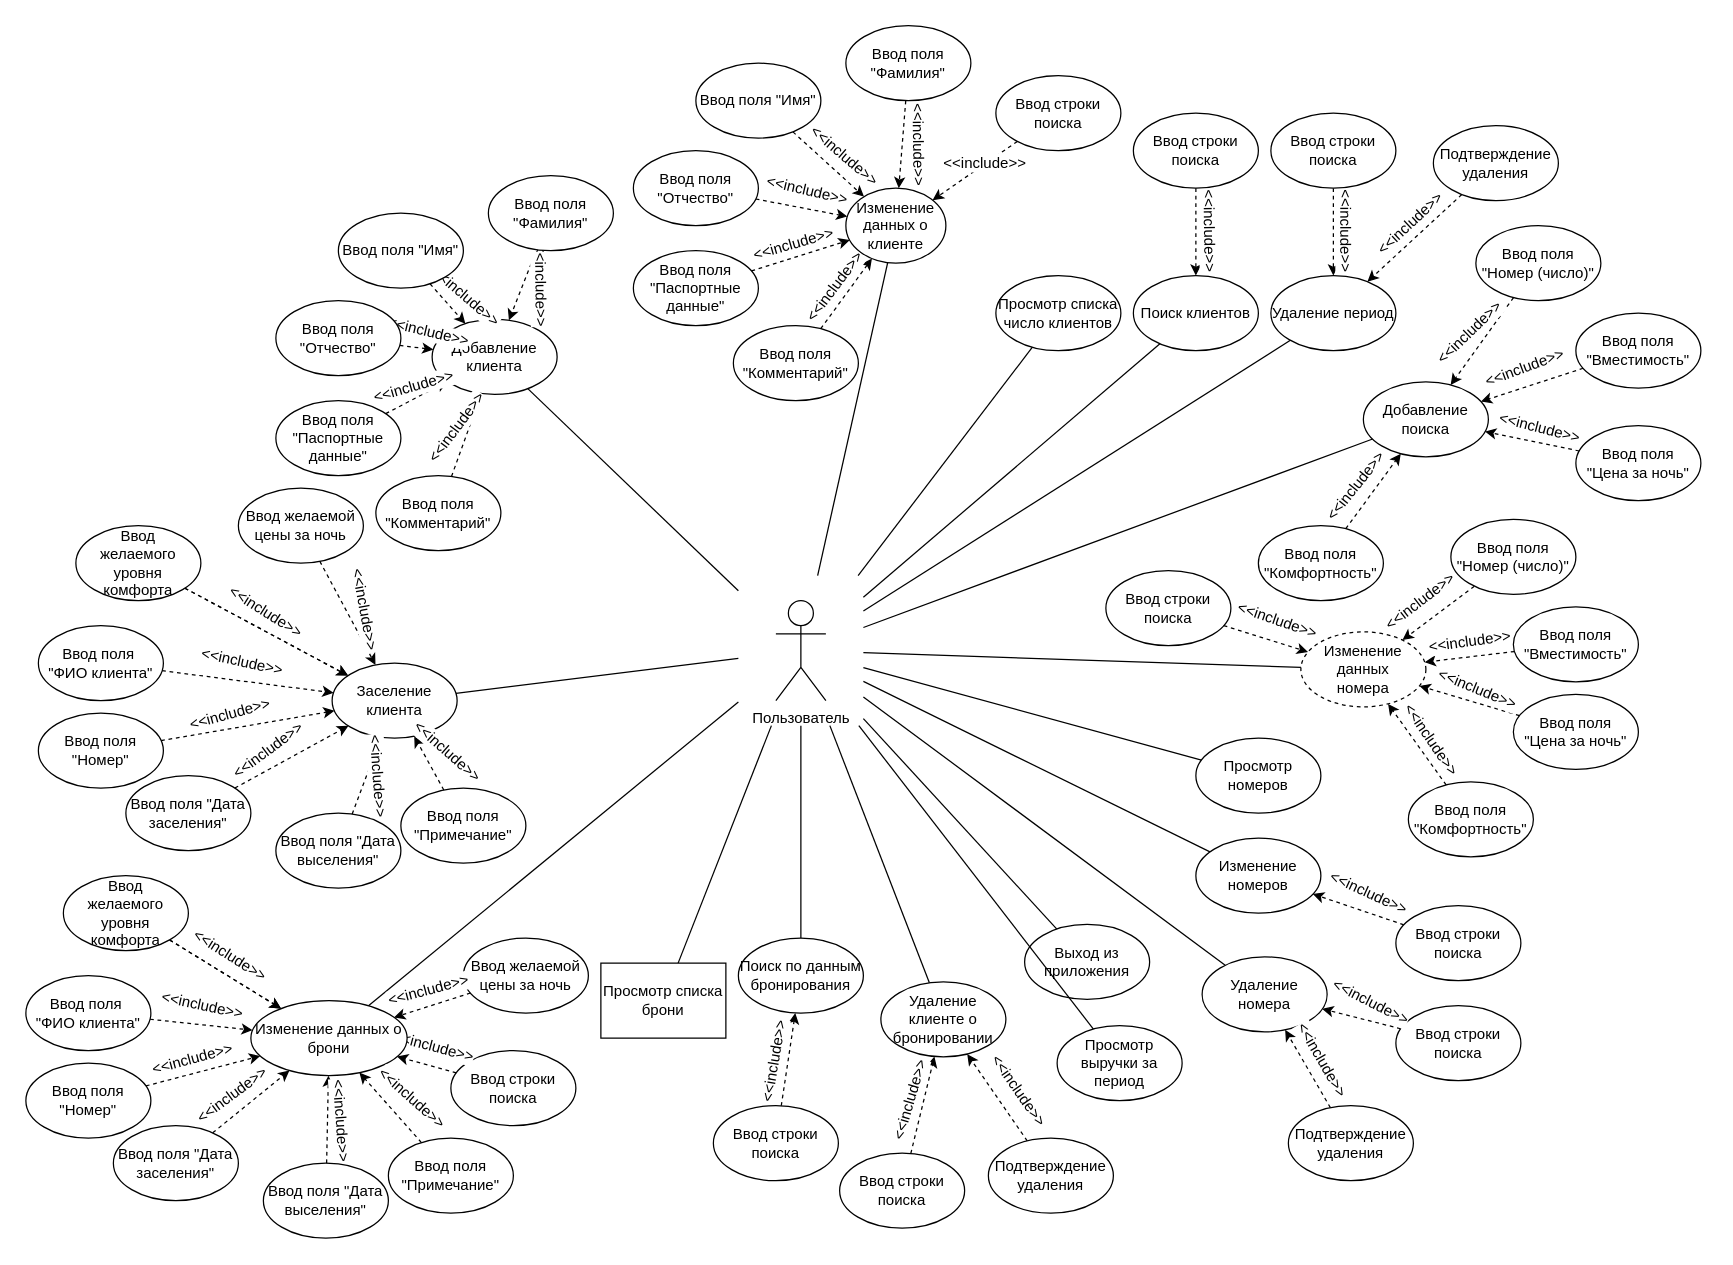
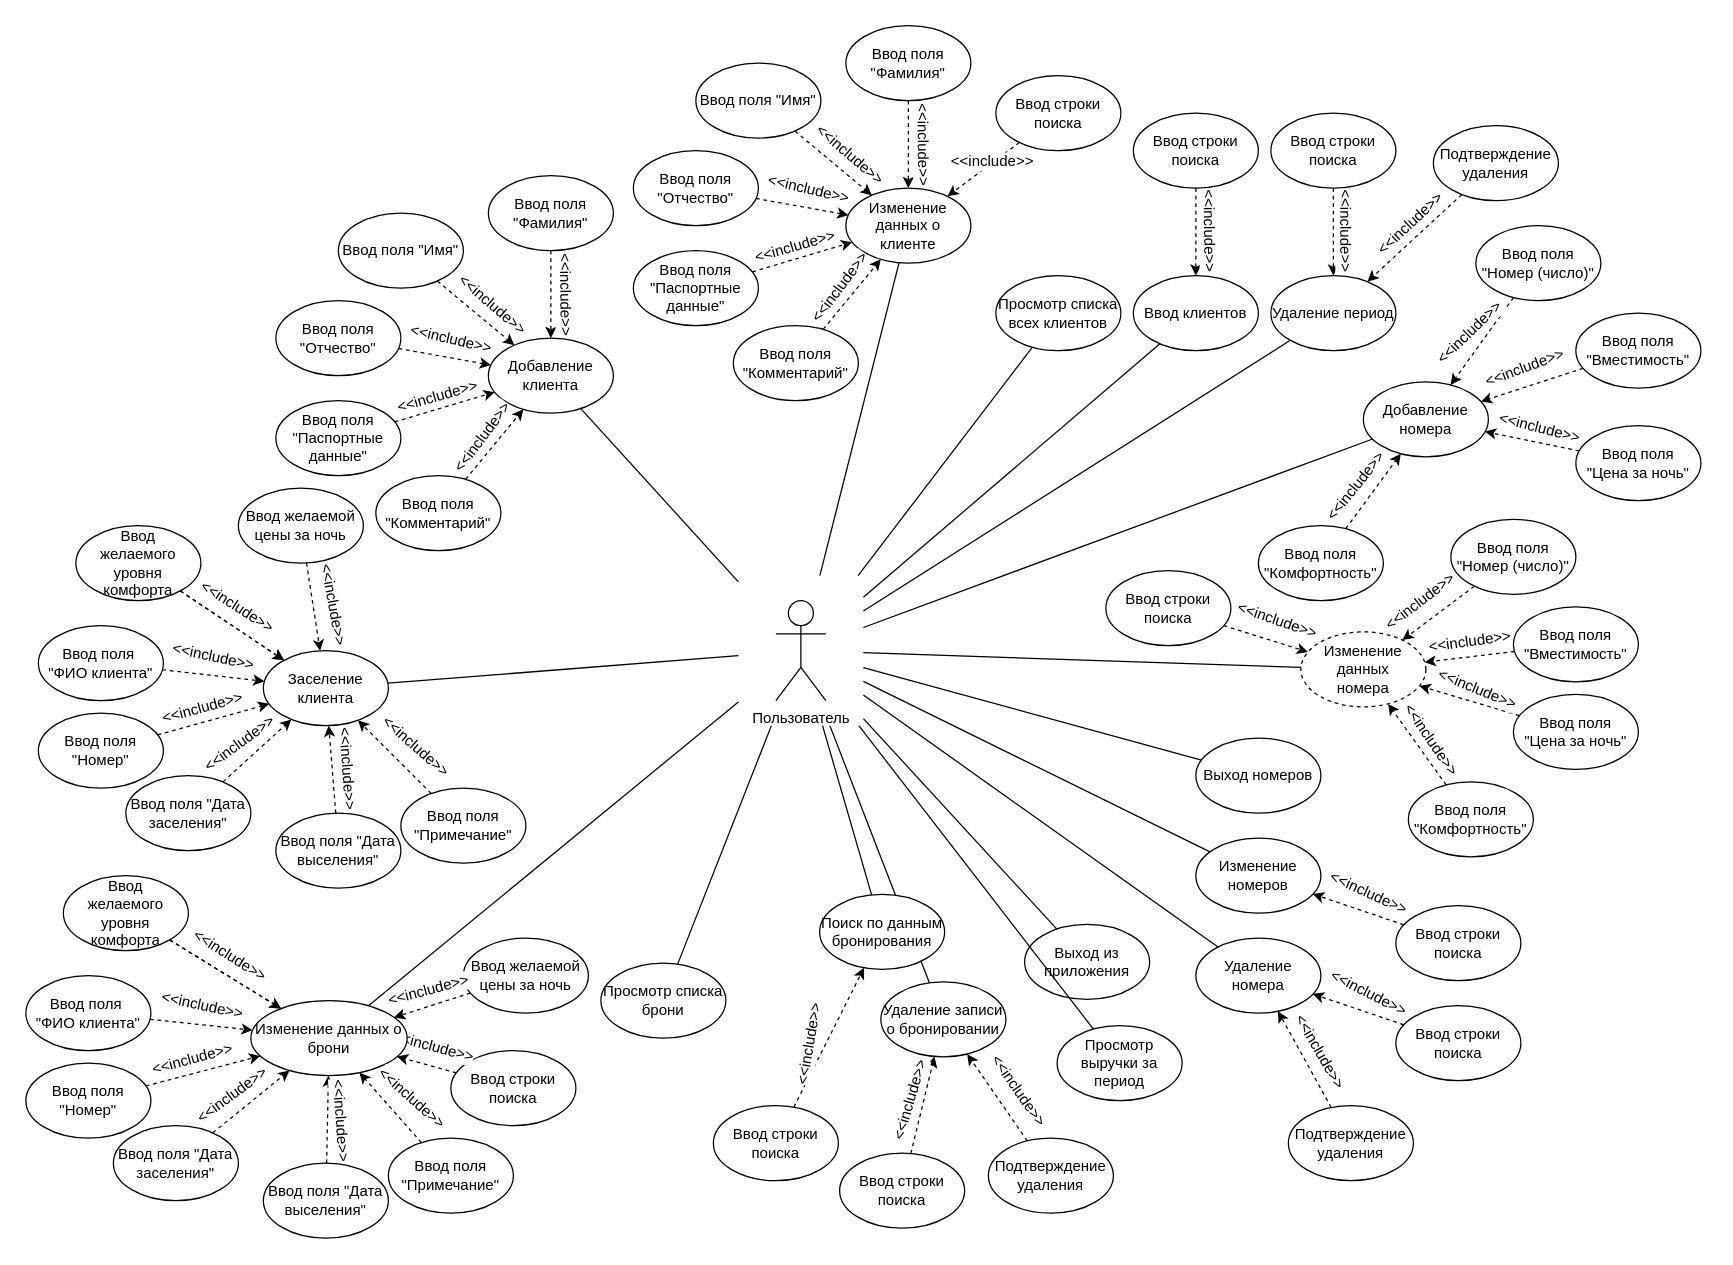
(896, 226) -> (908, 226)
(1058, 313) -> (1058, 313)
(1196, 313) -> (1196, 313)
(494, 357) -> (551, 376)
(1426, 419) -> (1426, 419)
(394, 701) -> (326, 688)
(1258, 776) -> (1258, 776)
(801, 976) -> (882, 932)
(1264, 994) -> (1258, 976)
(663, 1001) -> (663, 1001)
(943, 1019) -> (943, 1019)
